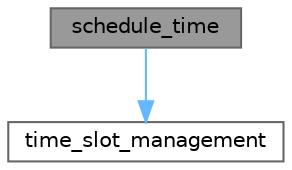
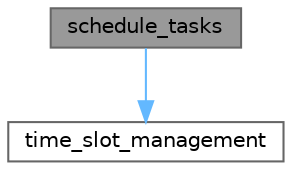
(146, 28) -> (146, 28)
